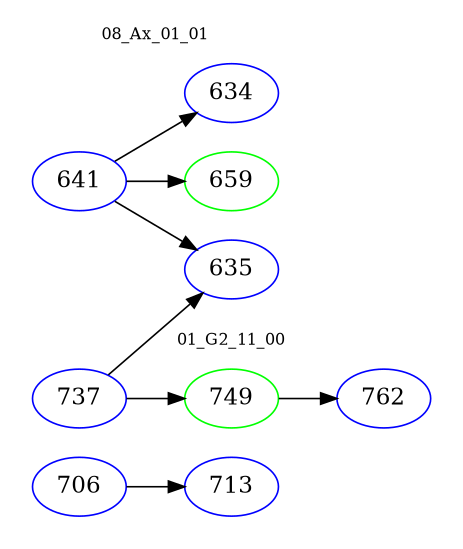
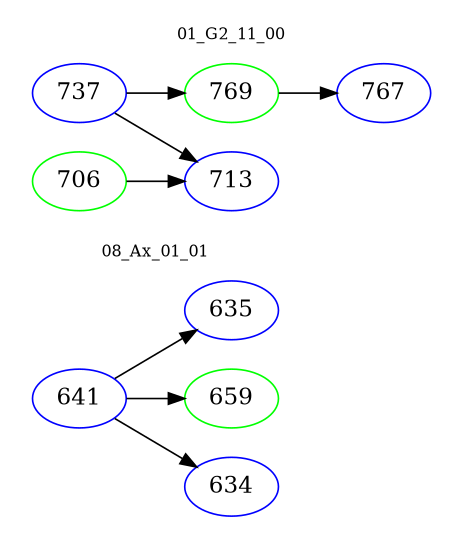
(149, 339) -> (149, 133)
(232, 399) -> (232, 93)
(384, 399) -> (384, 93)
(79, 487) -> (79, 181)
